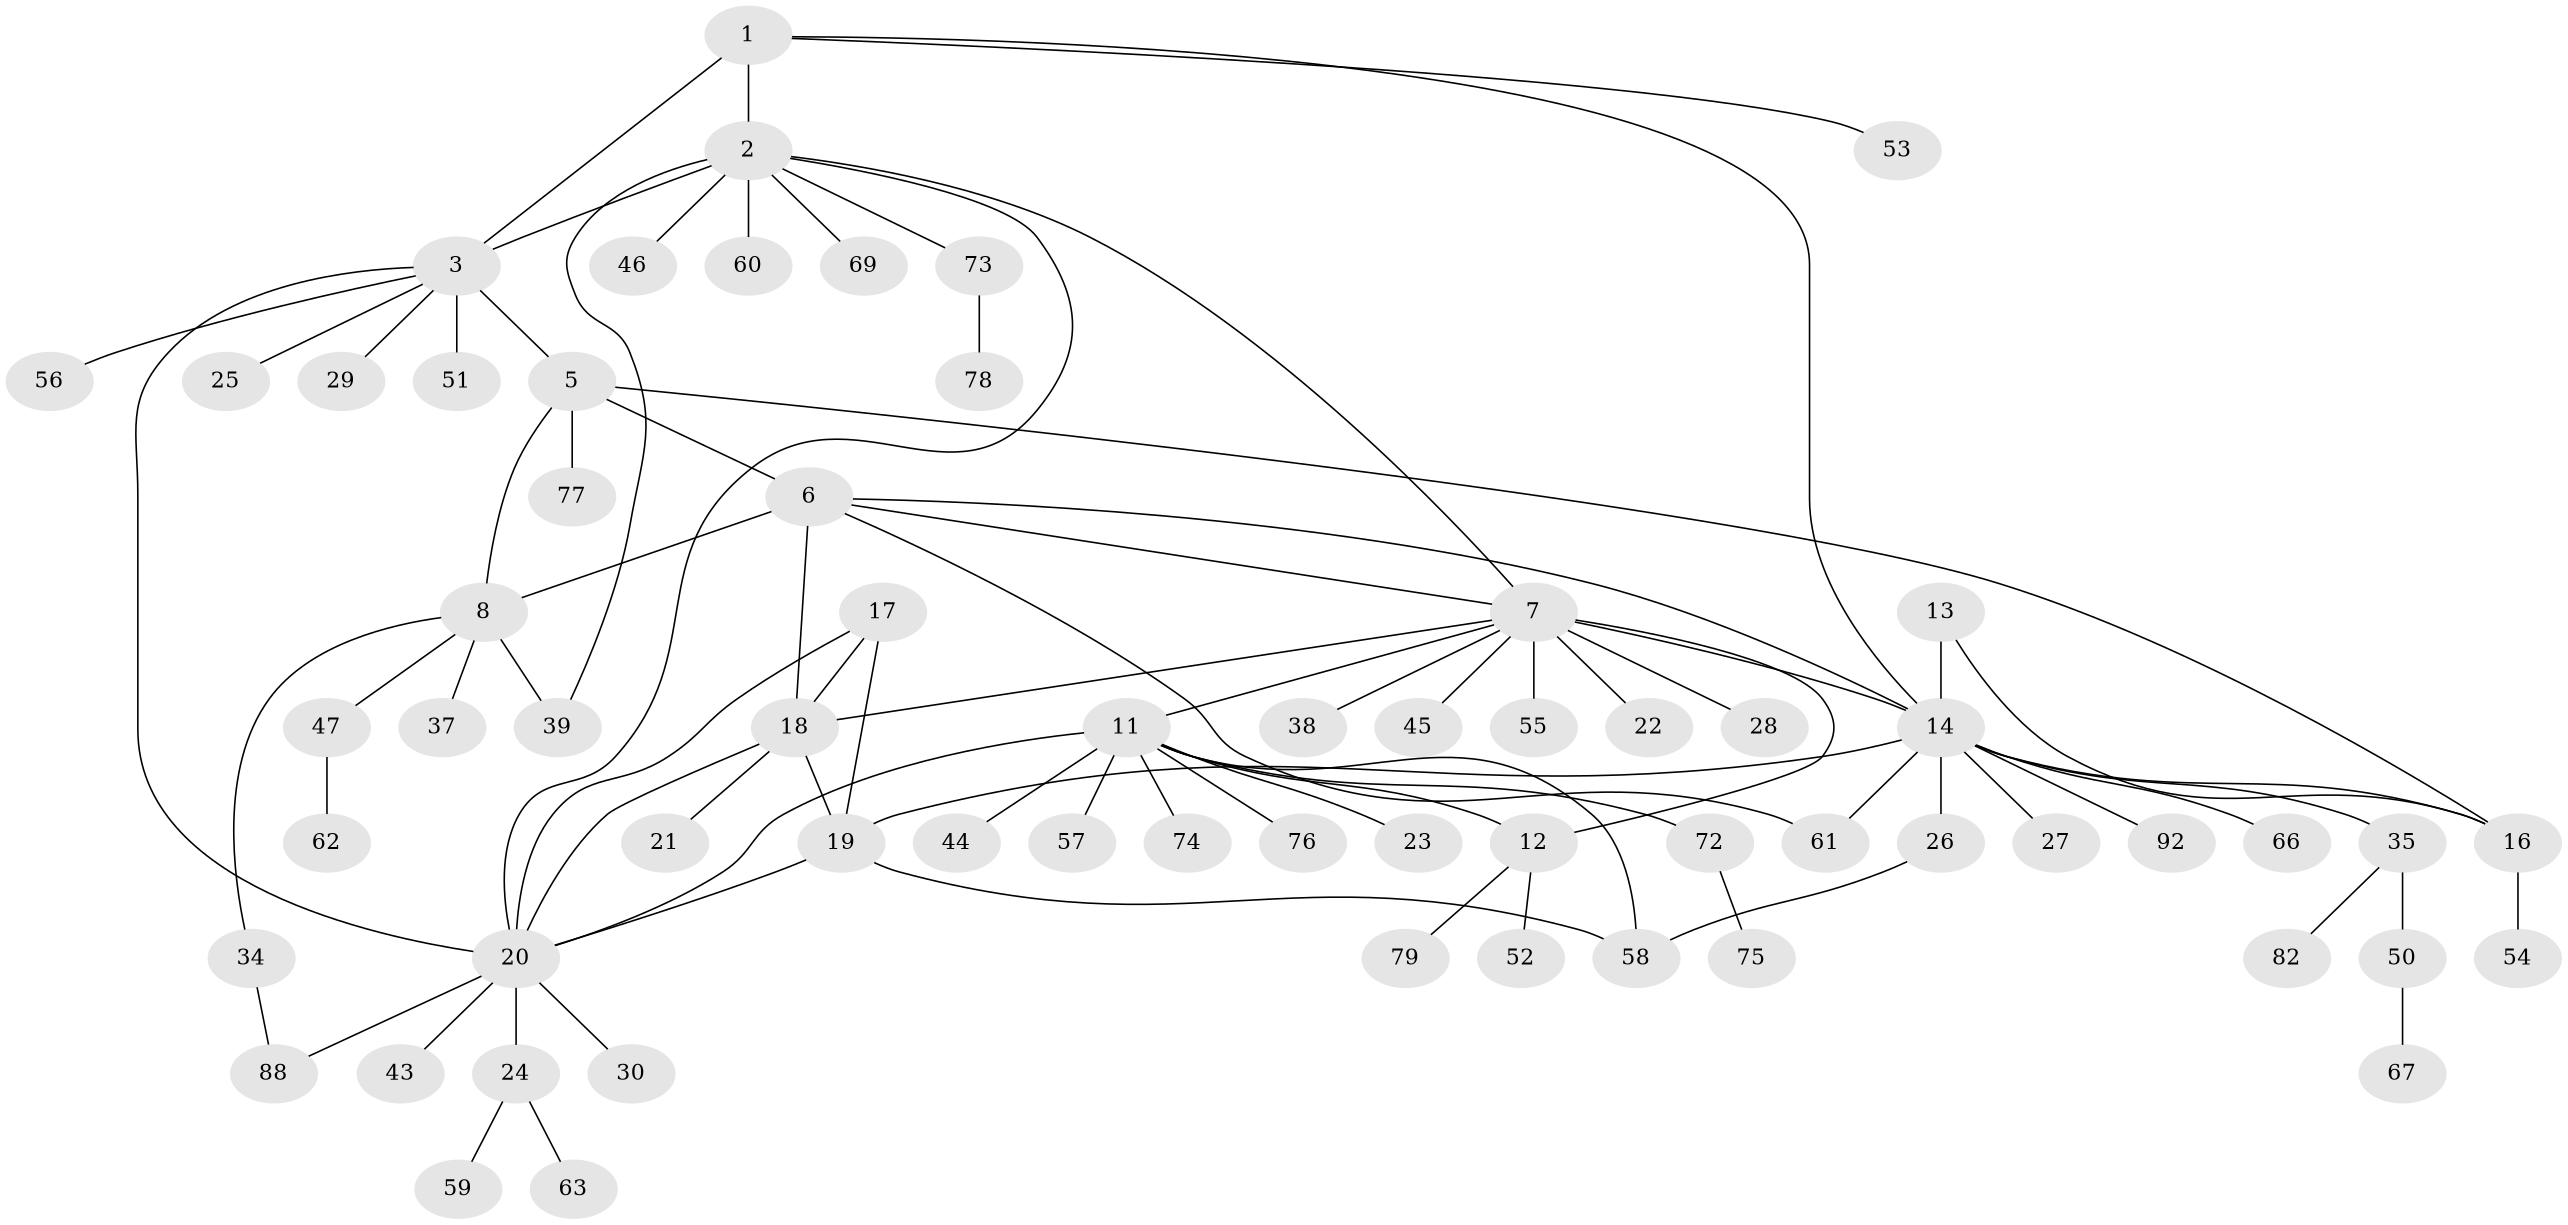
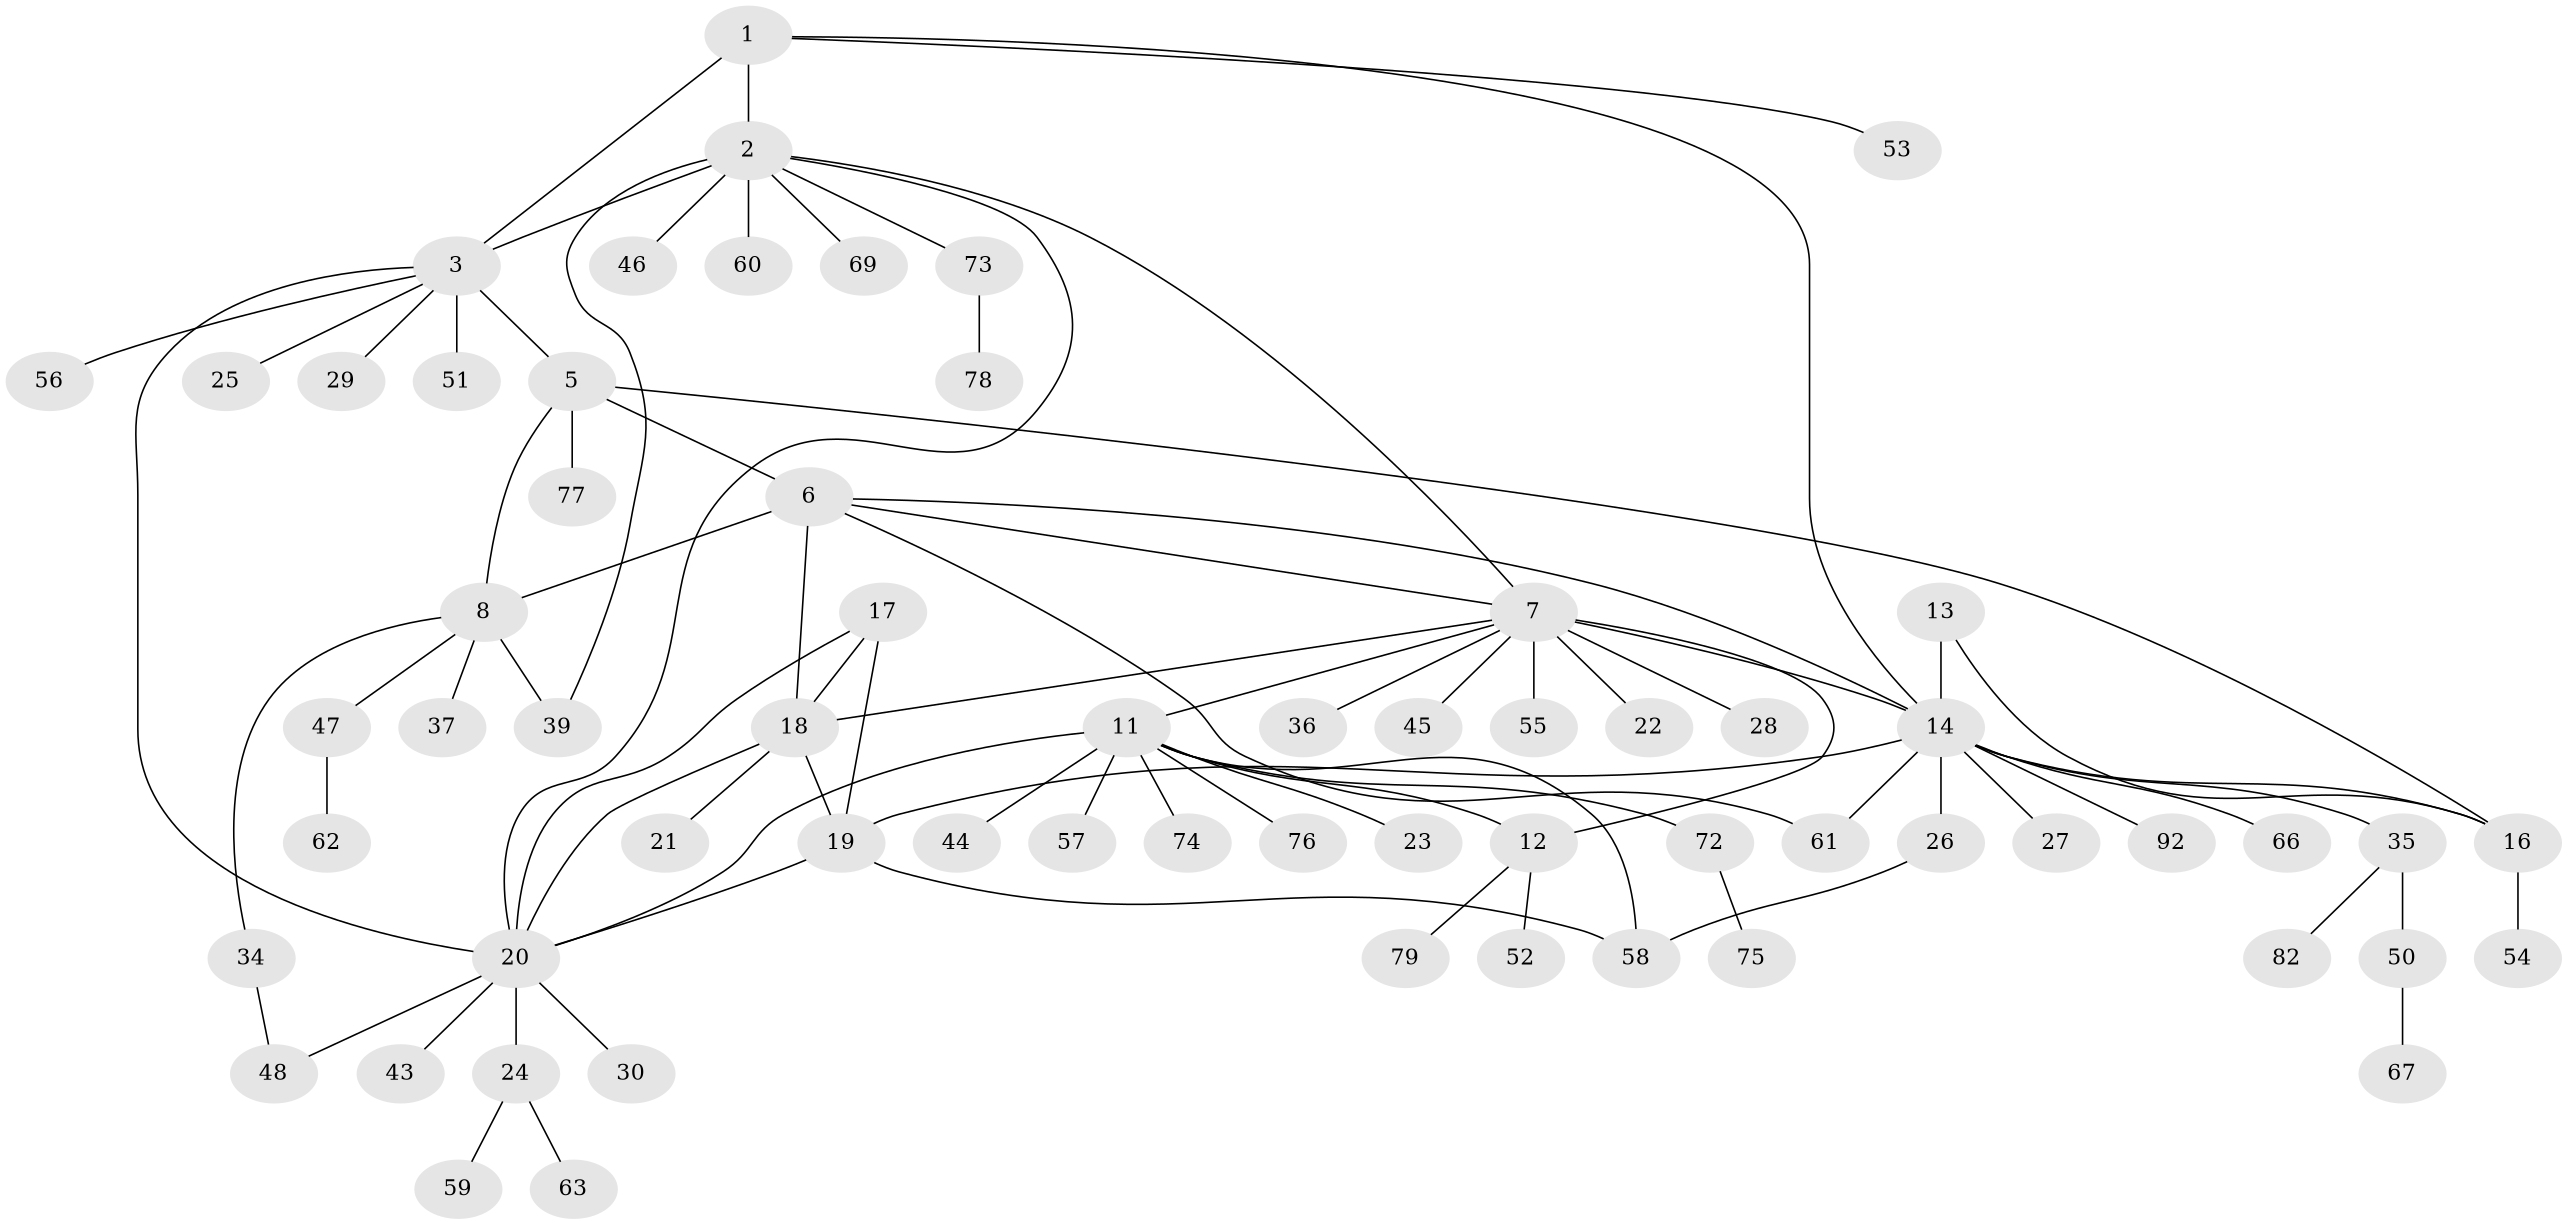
(1303, 728) -> (1303, 728)
(274, 1074) -> (274, 1074)
